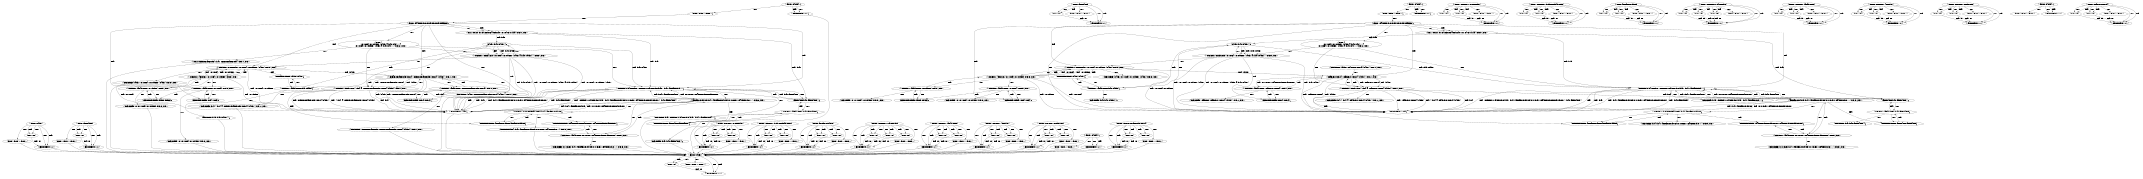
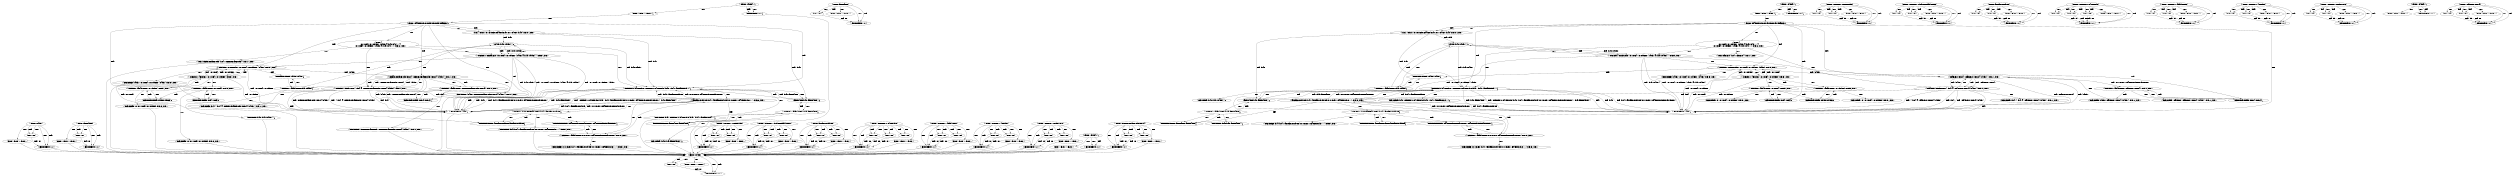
none -> (1736, 56)
(1302, 80) -> (2121, 94)
